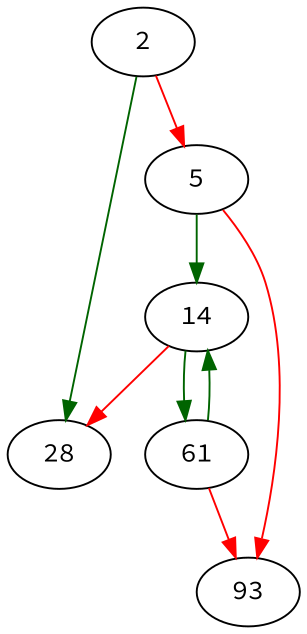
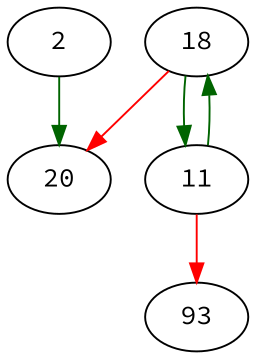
(197, 180) -> none
(197, 317) -> (197, 42)
(59, 455) -> (59, 180)
(197, 455) -> (197, 180)
